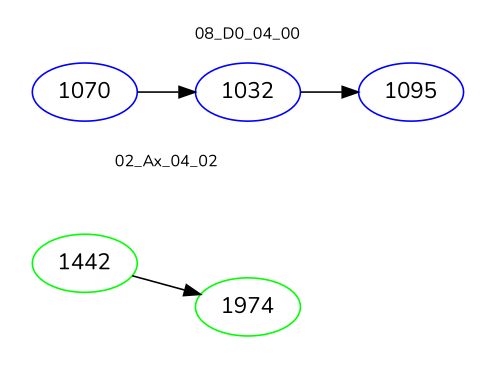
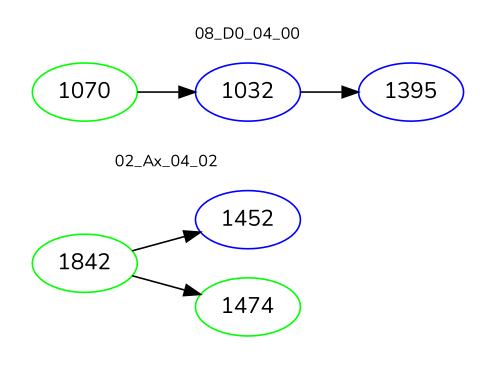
(85, 92) -> (85, 92)
(411, 92) -> (411, 92)
none -> (248, 220)
(85, 263) -> (85, 263)
(248, 307) -> (248, 307)
